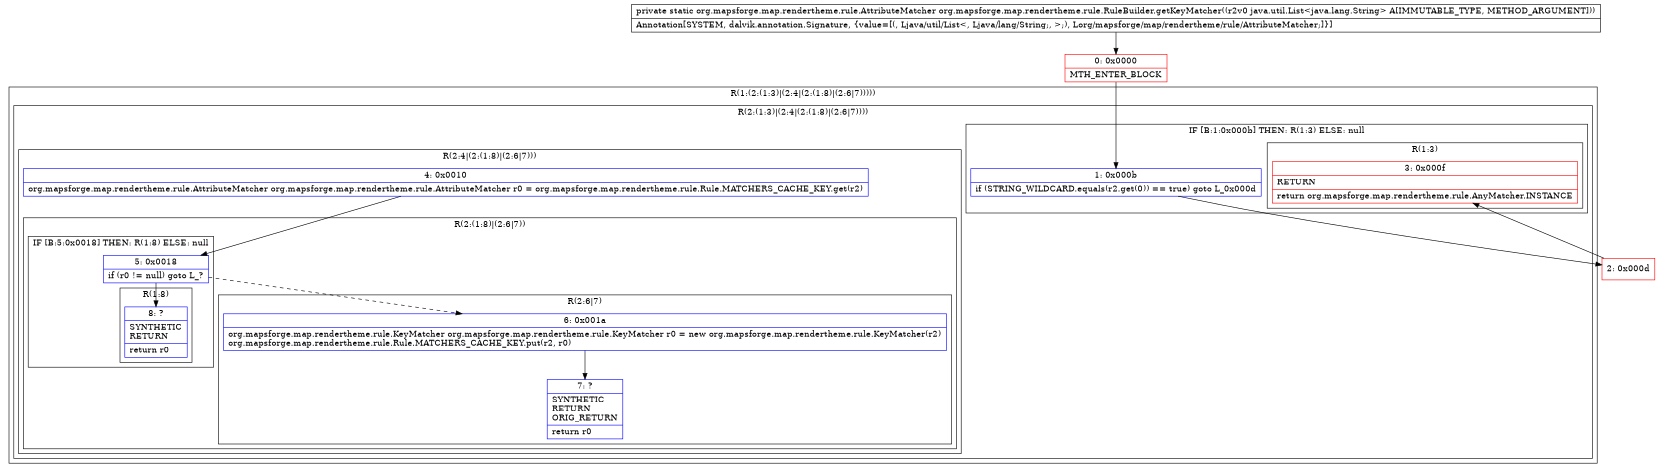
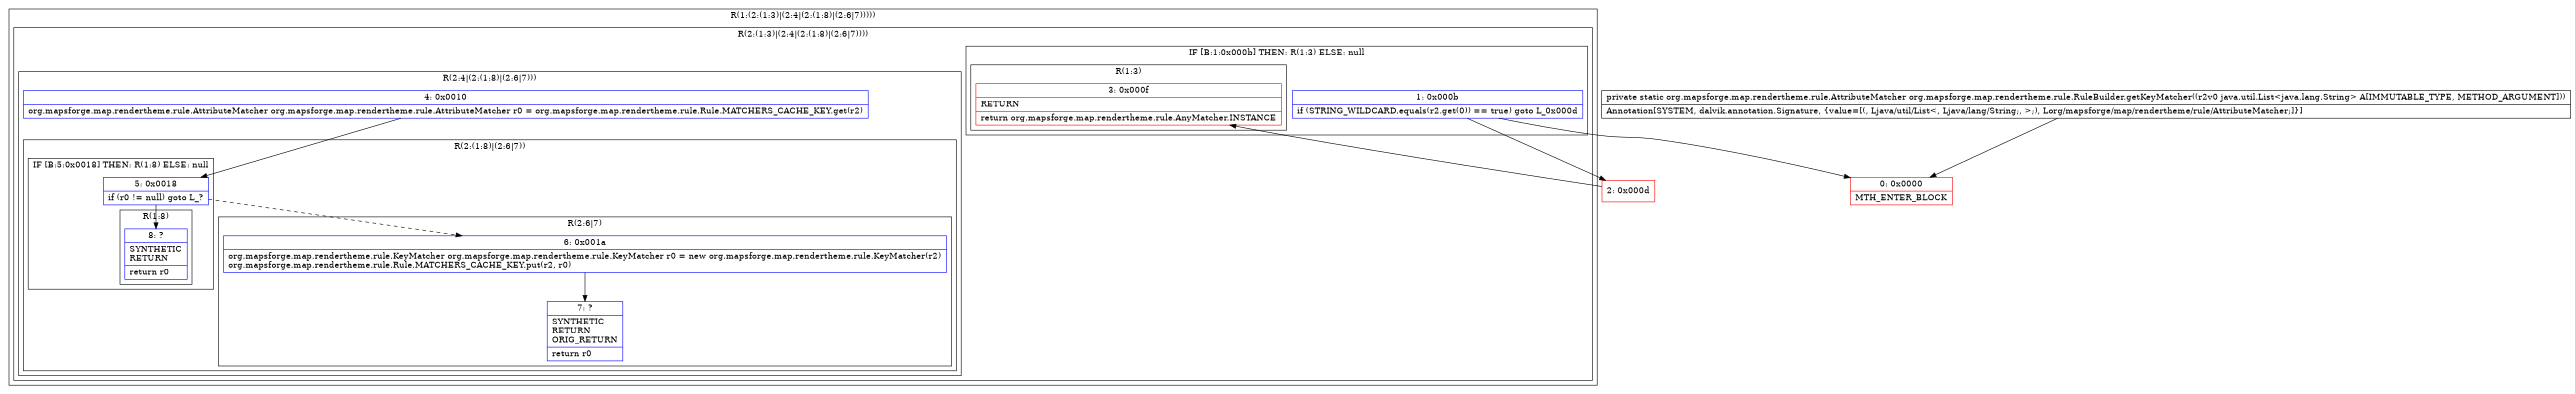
(1116, 120) -> (1672, 142)
